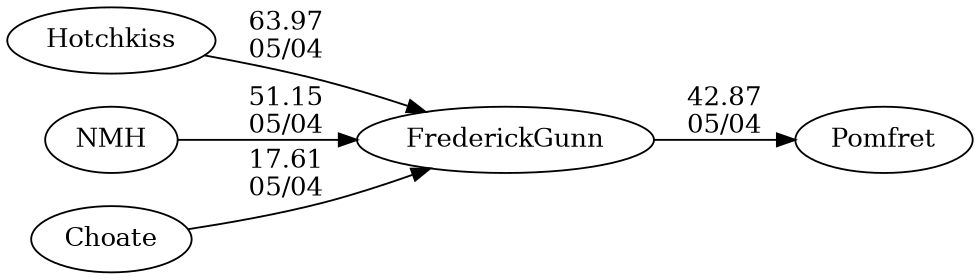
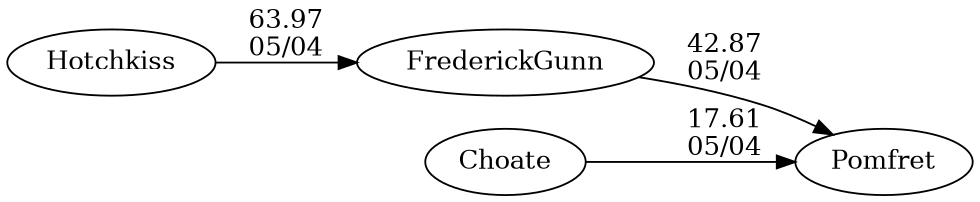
(111, 140) -> none
(302, 208) -> (681, 162)
